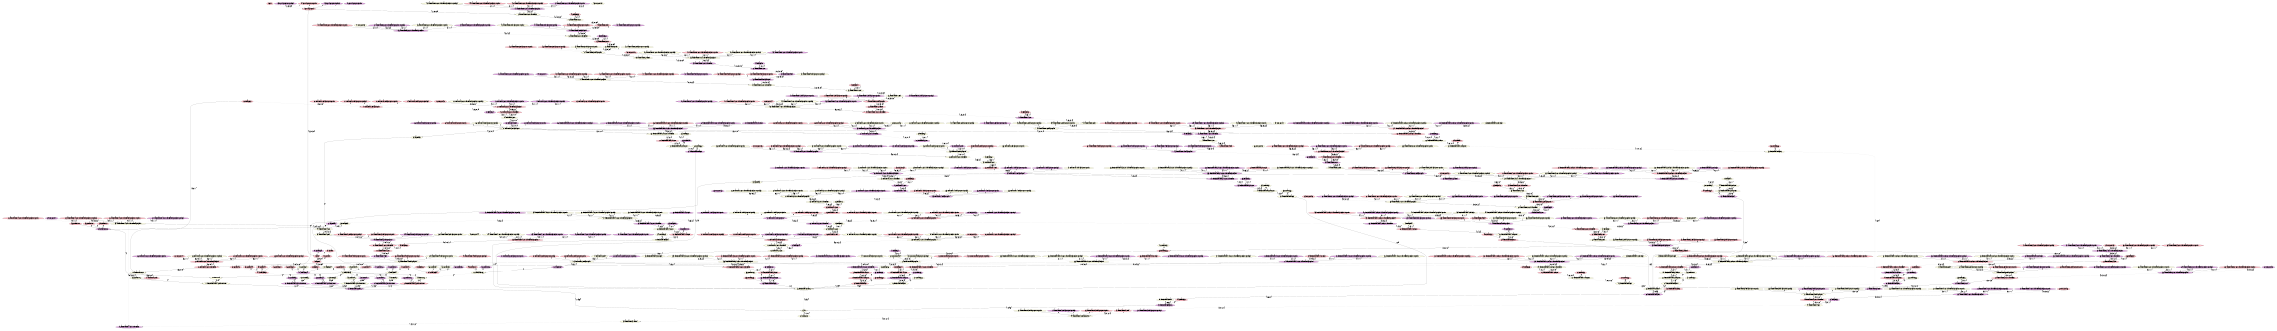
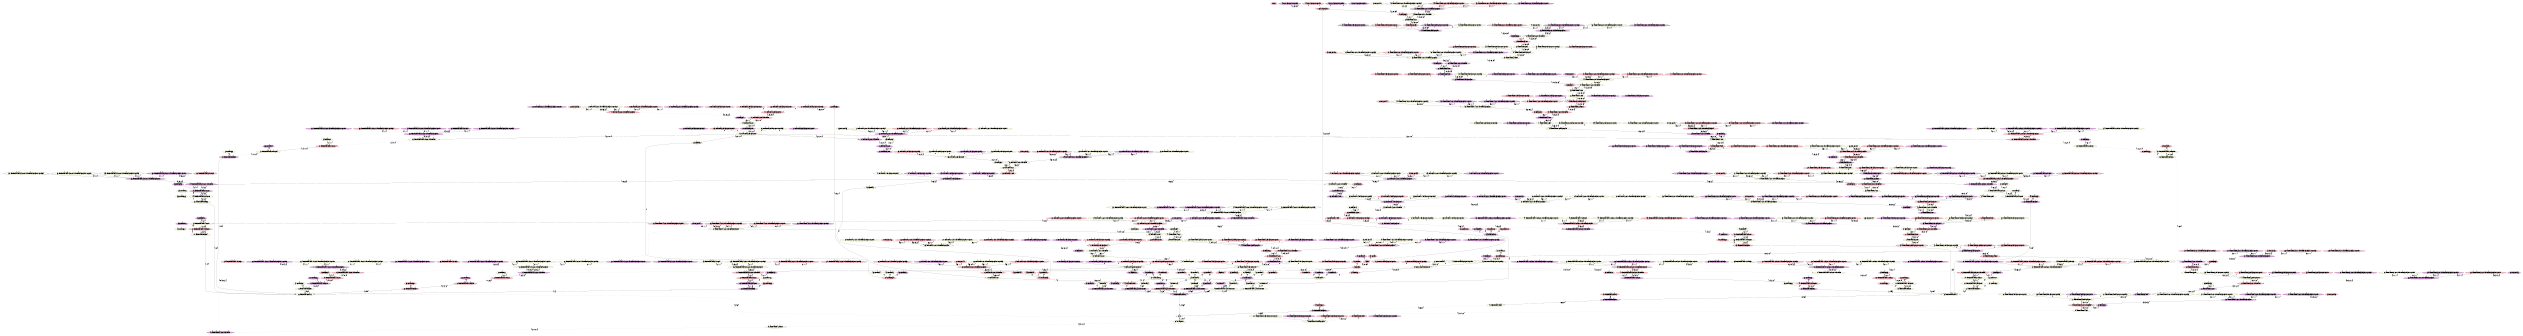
(711, 220) -> (1318, 221)
(1629, 241) -> (1912, 242)
